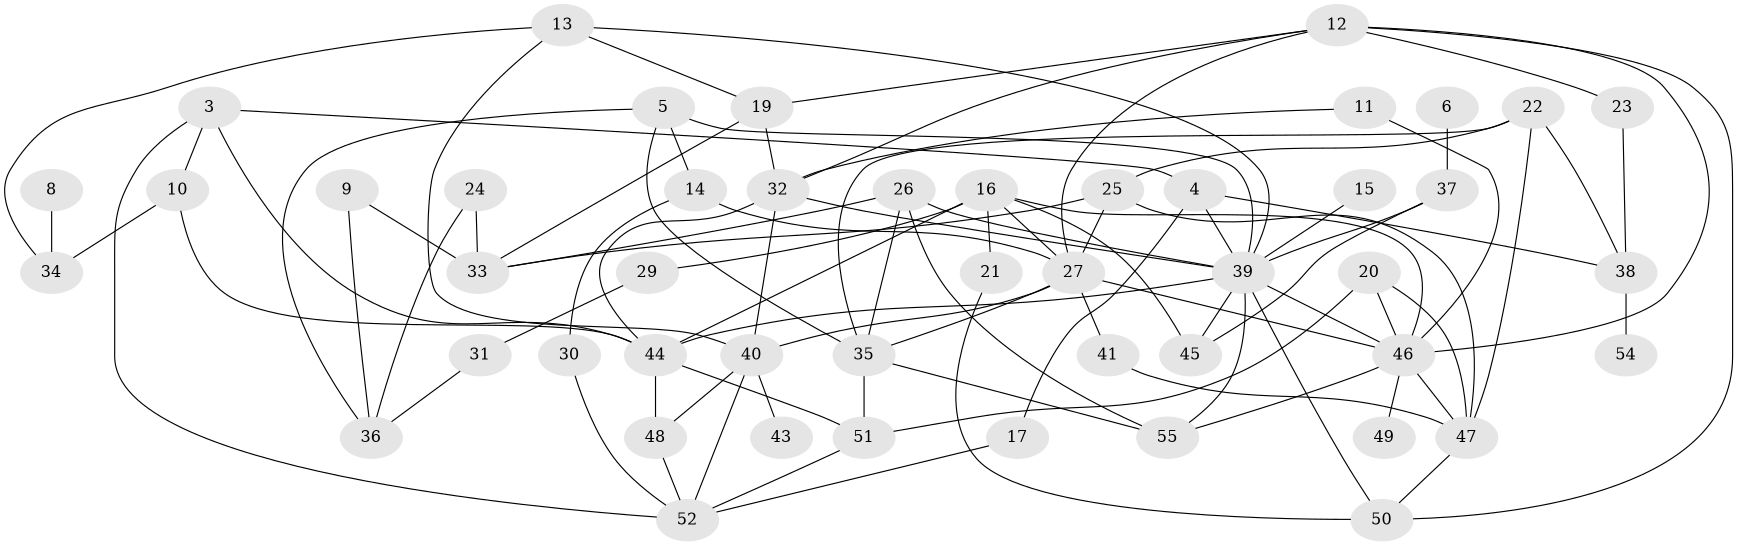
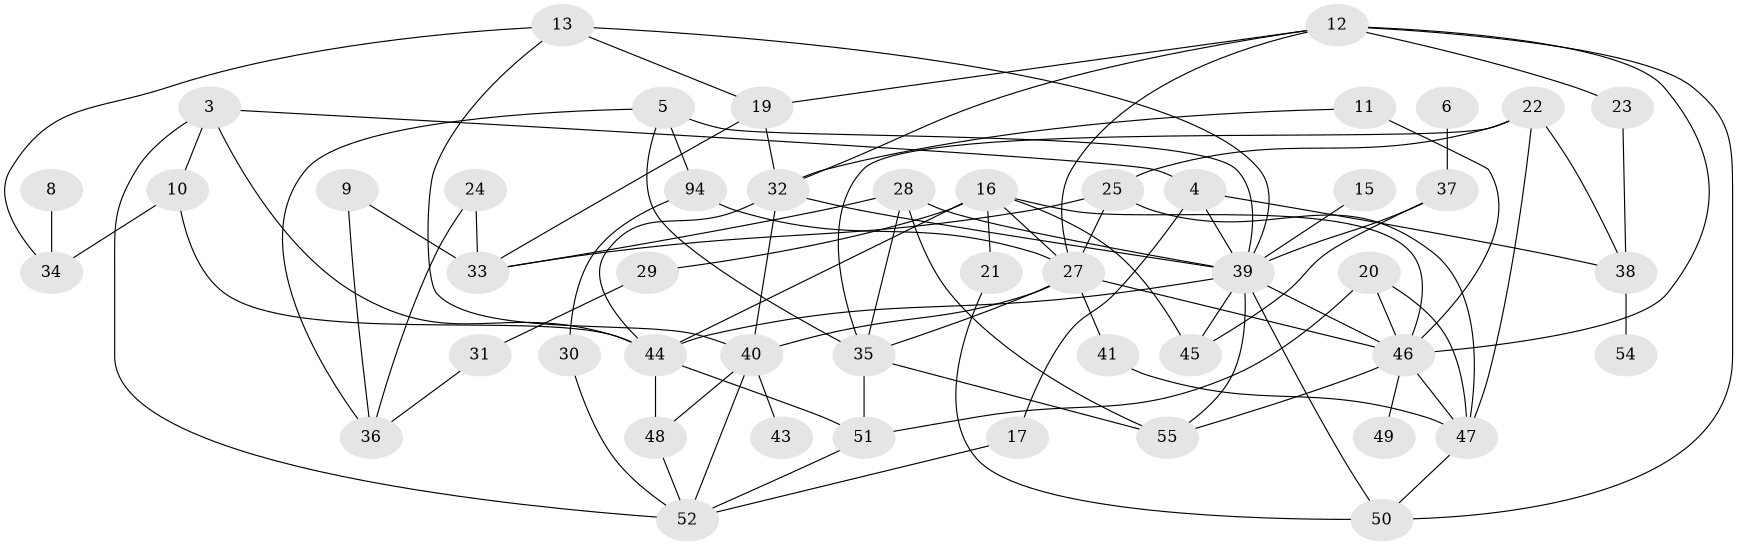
(696, 190) -> (696, 190)
(904, 190) -> (904, 190)
